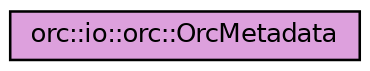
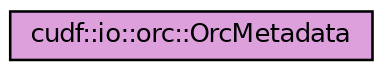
(185, 36) -> (191, 36)
